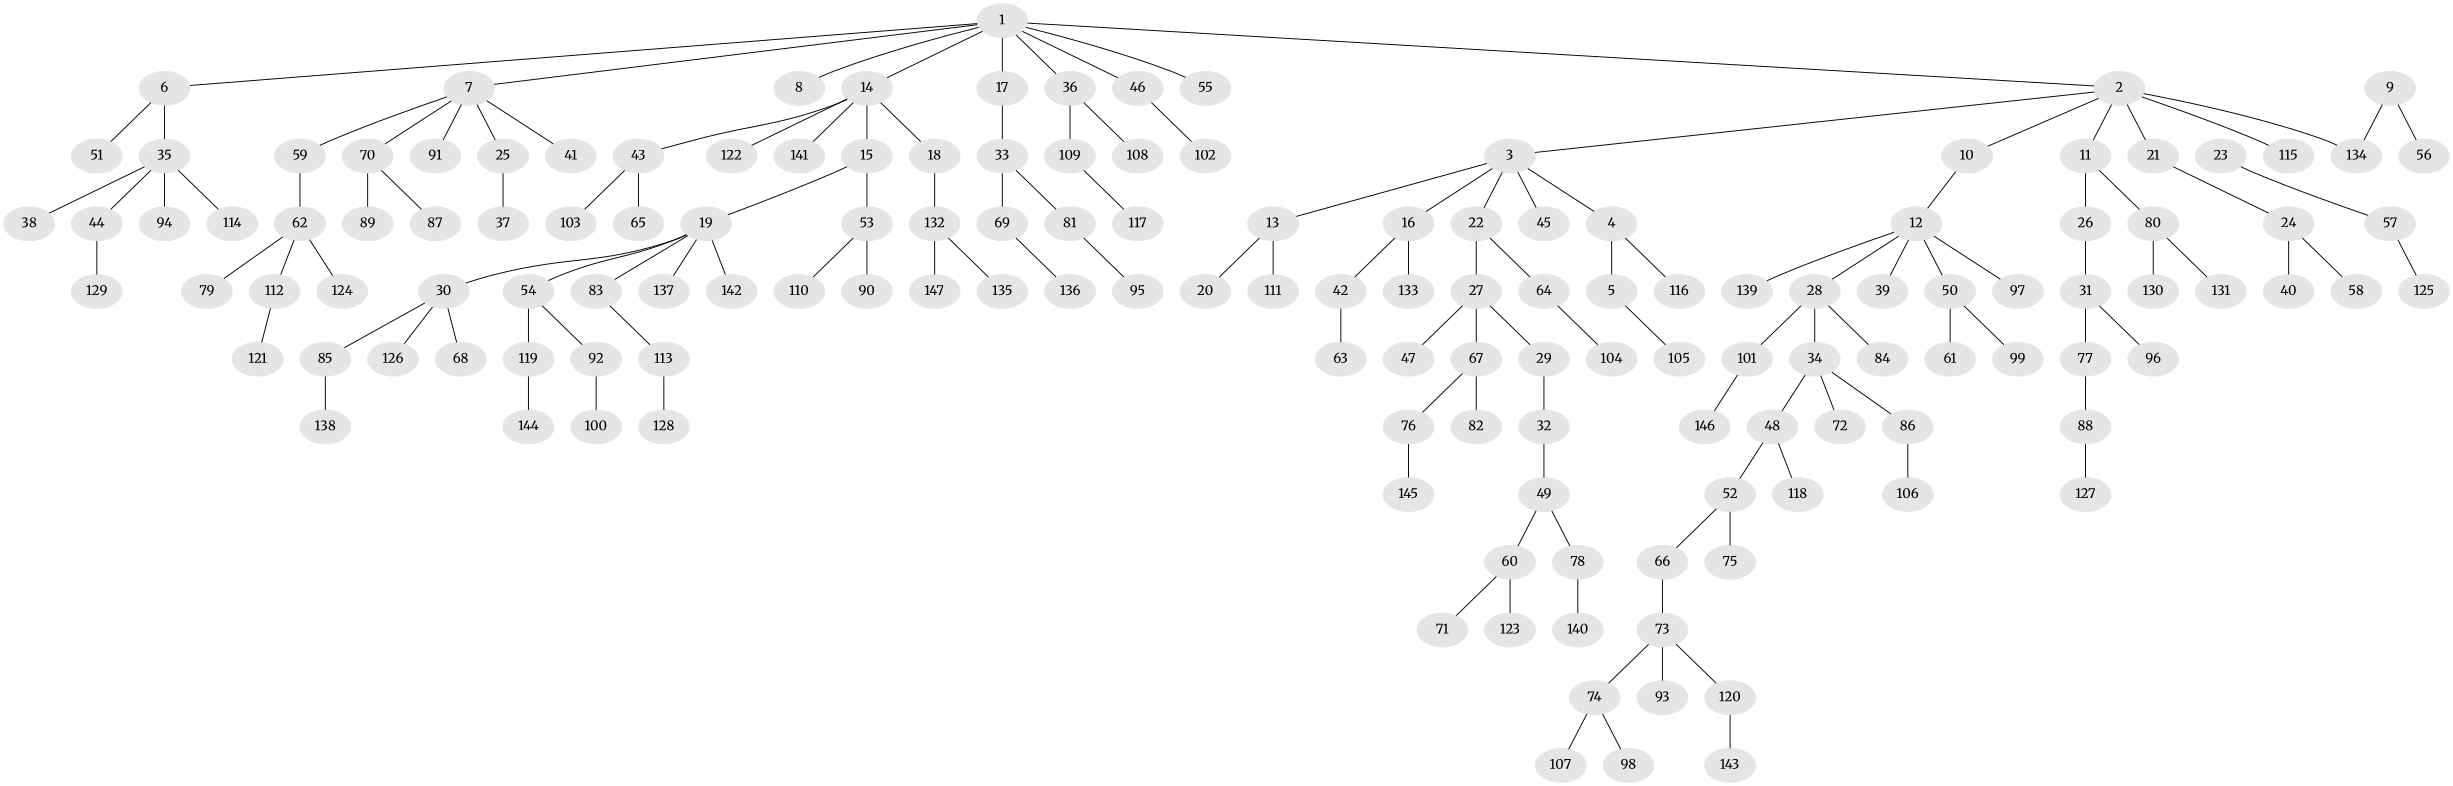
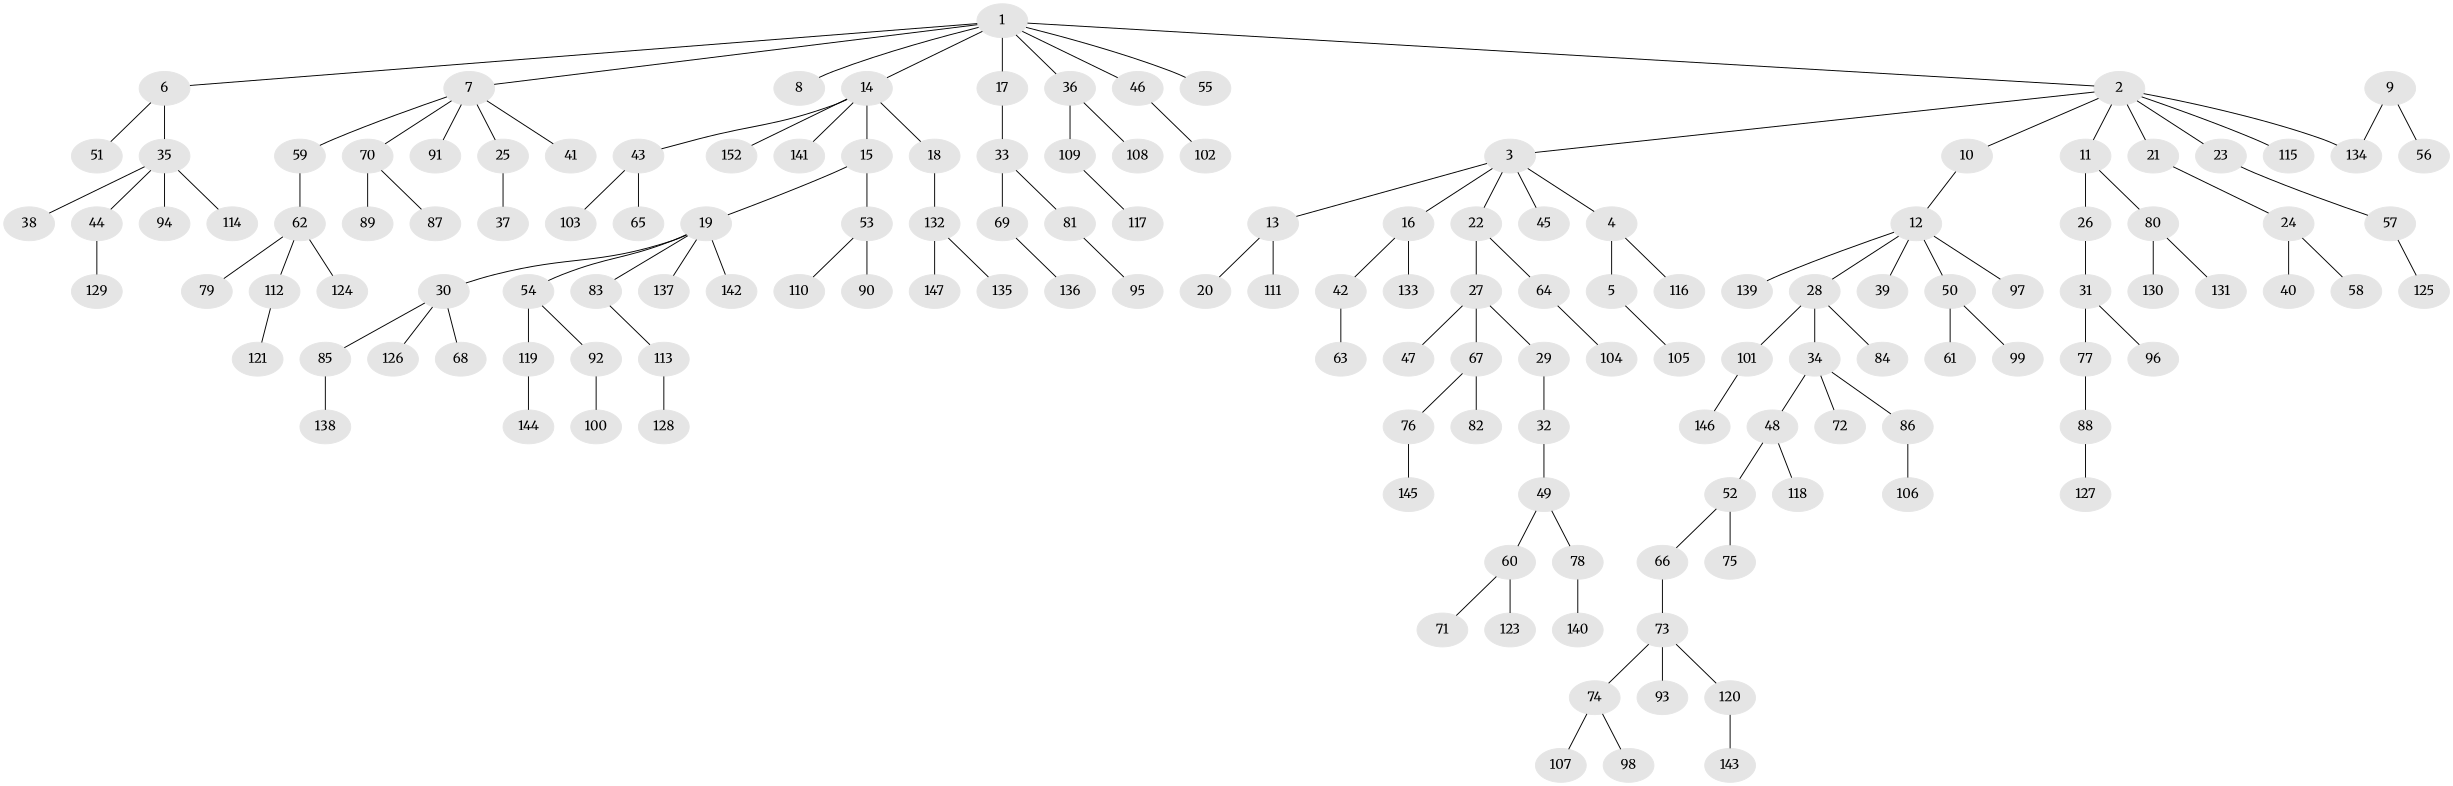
none -> (2170, 122)
(732, 156) -> (732, 156)
